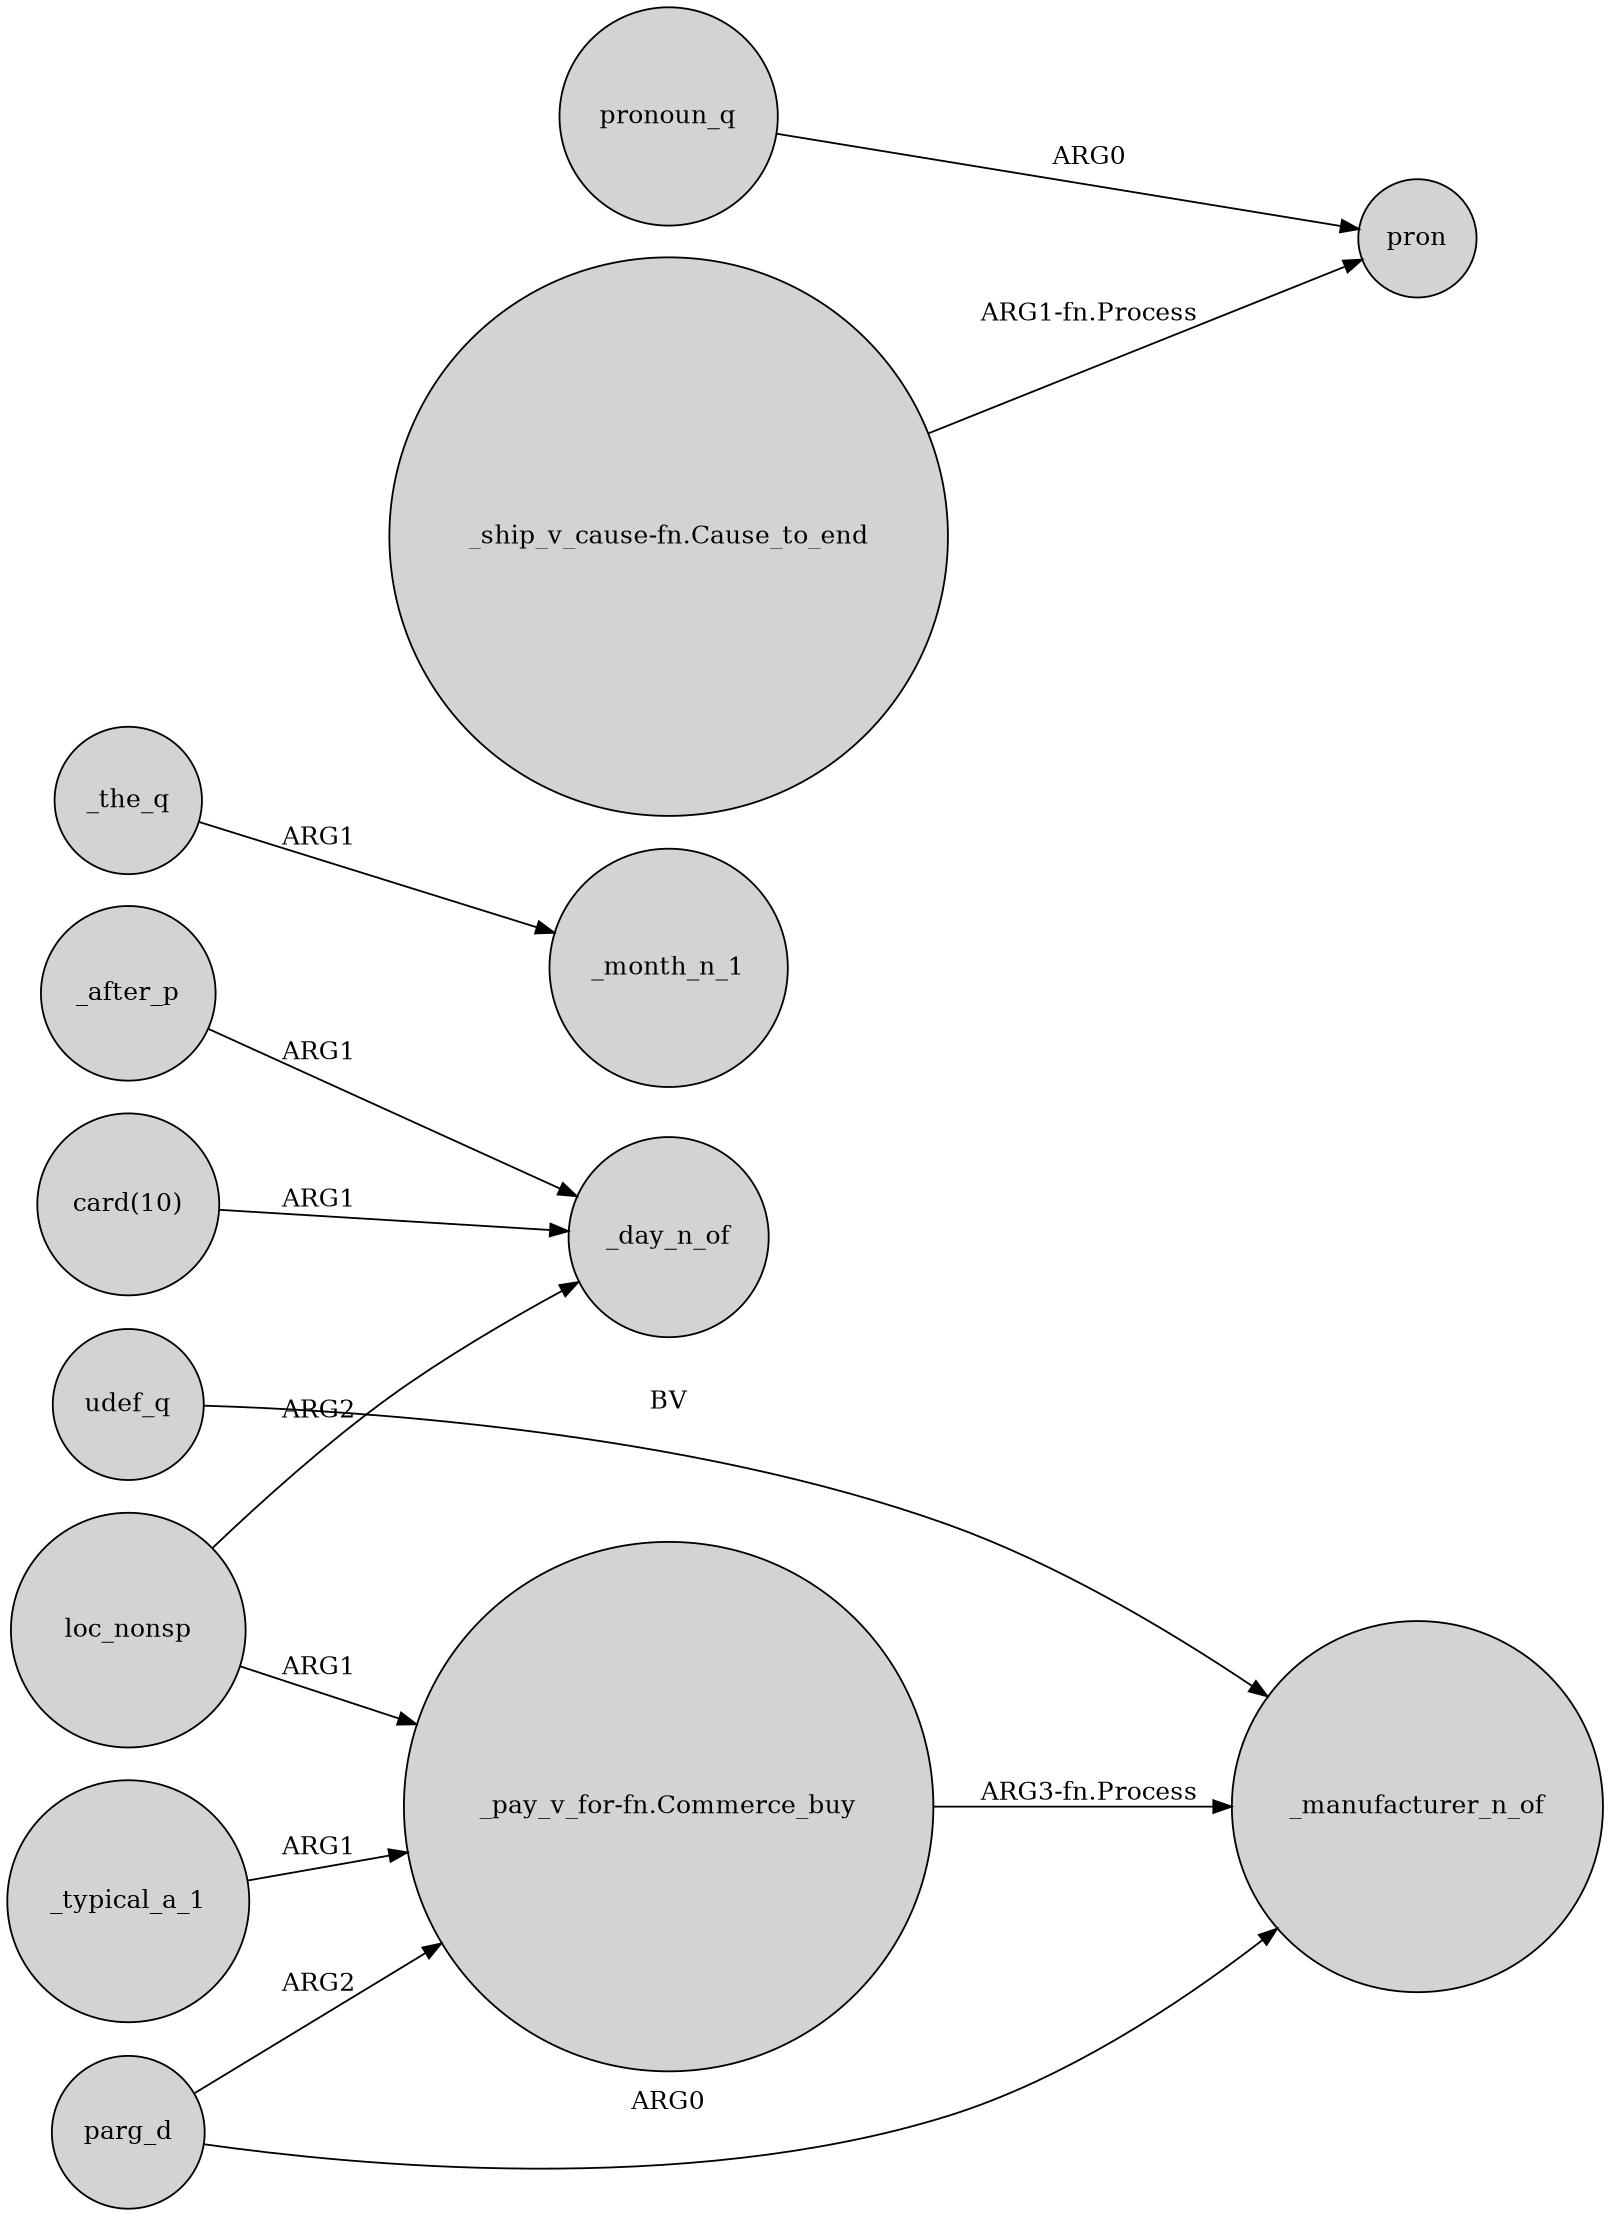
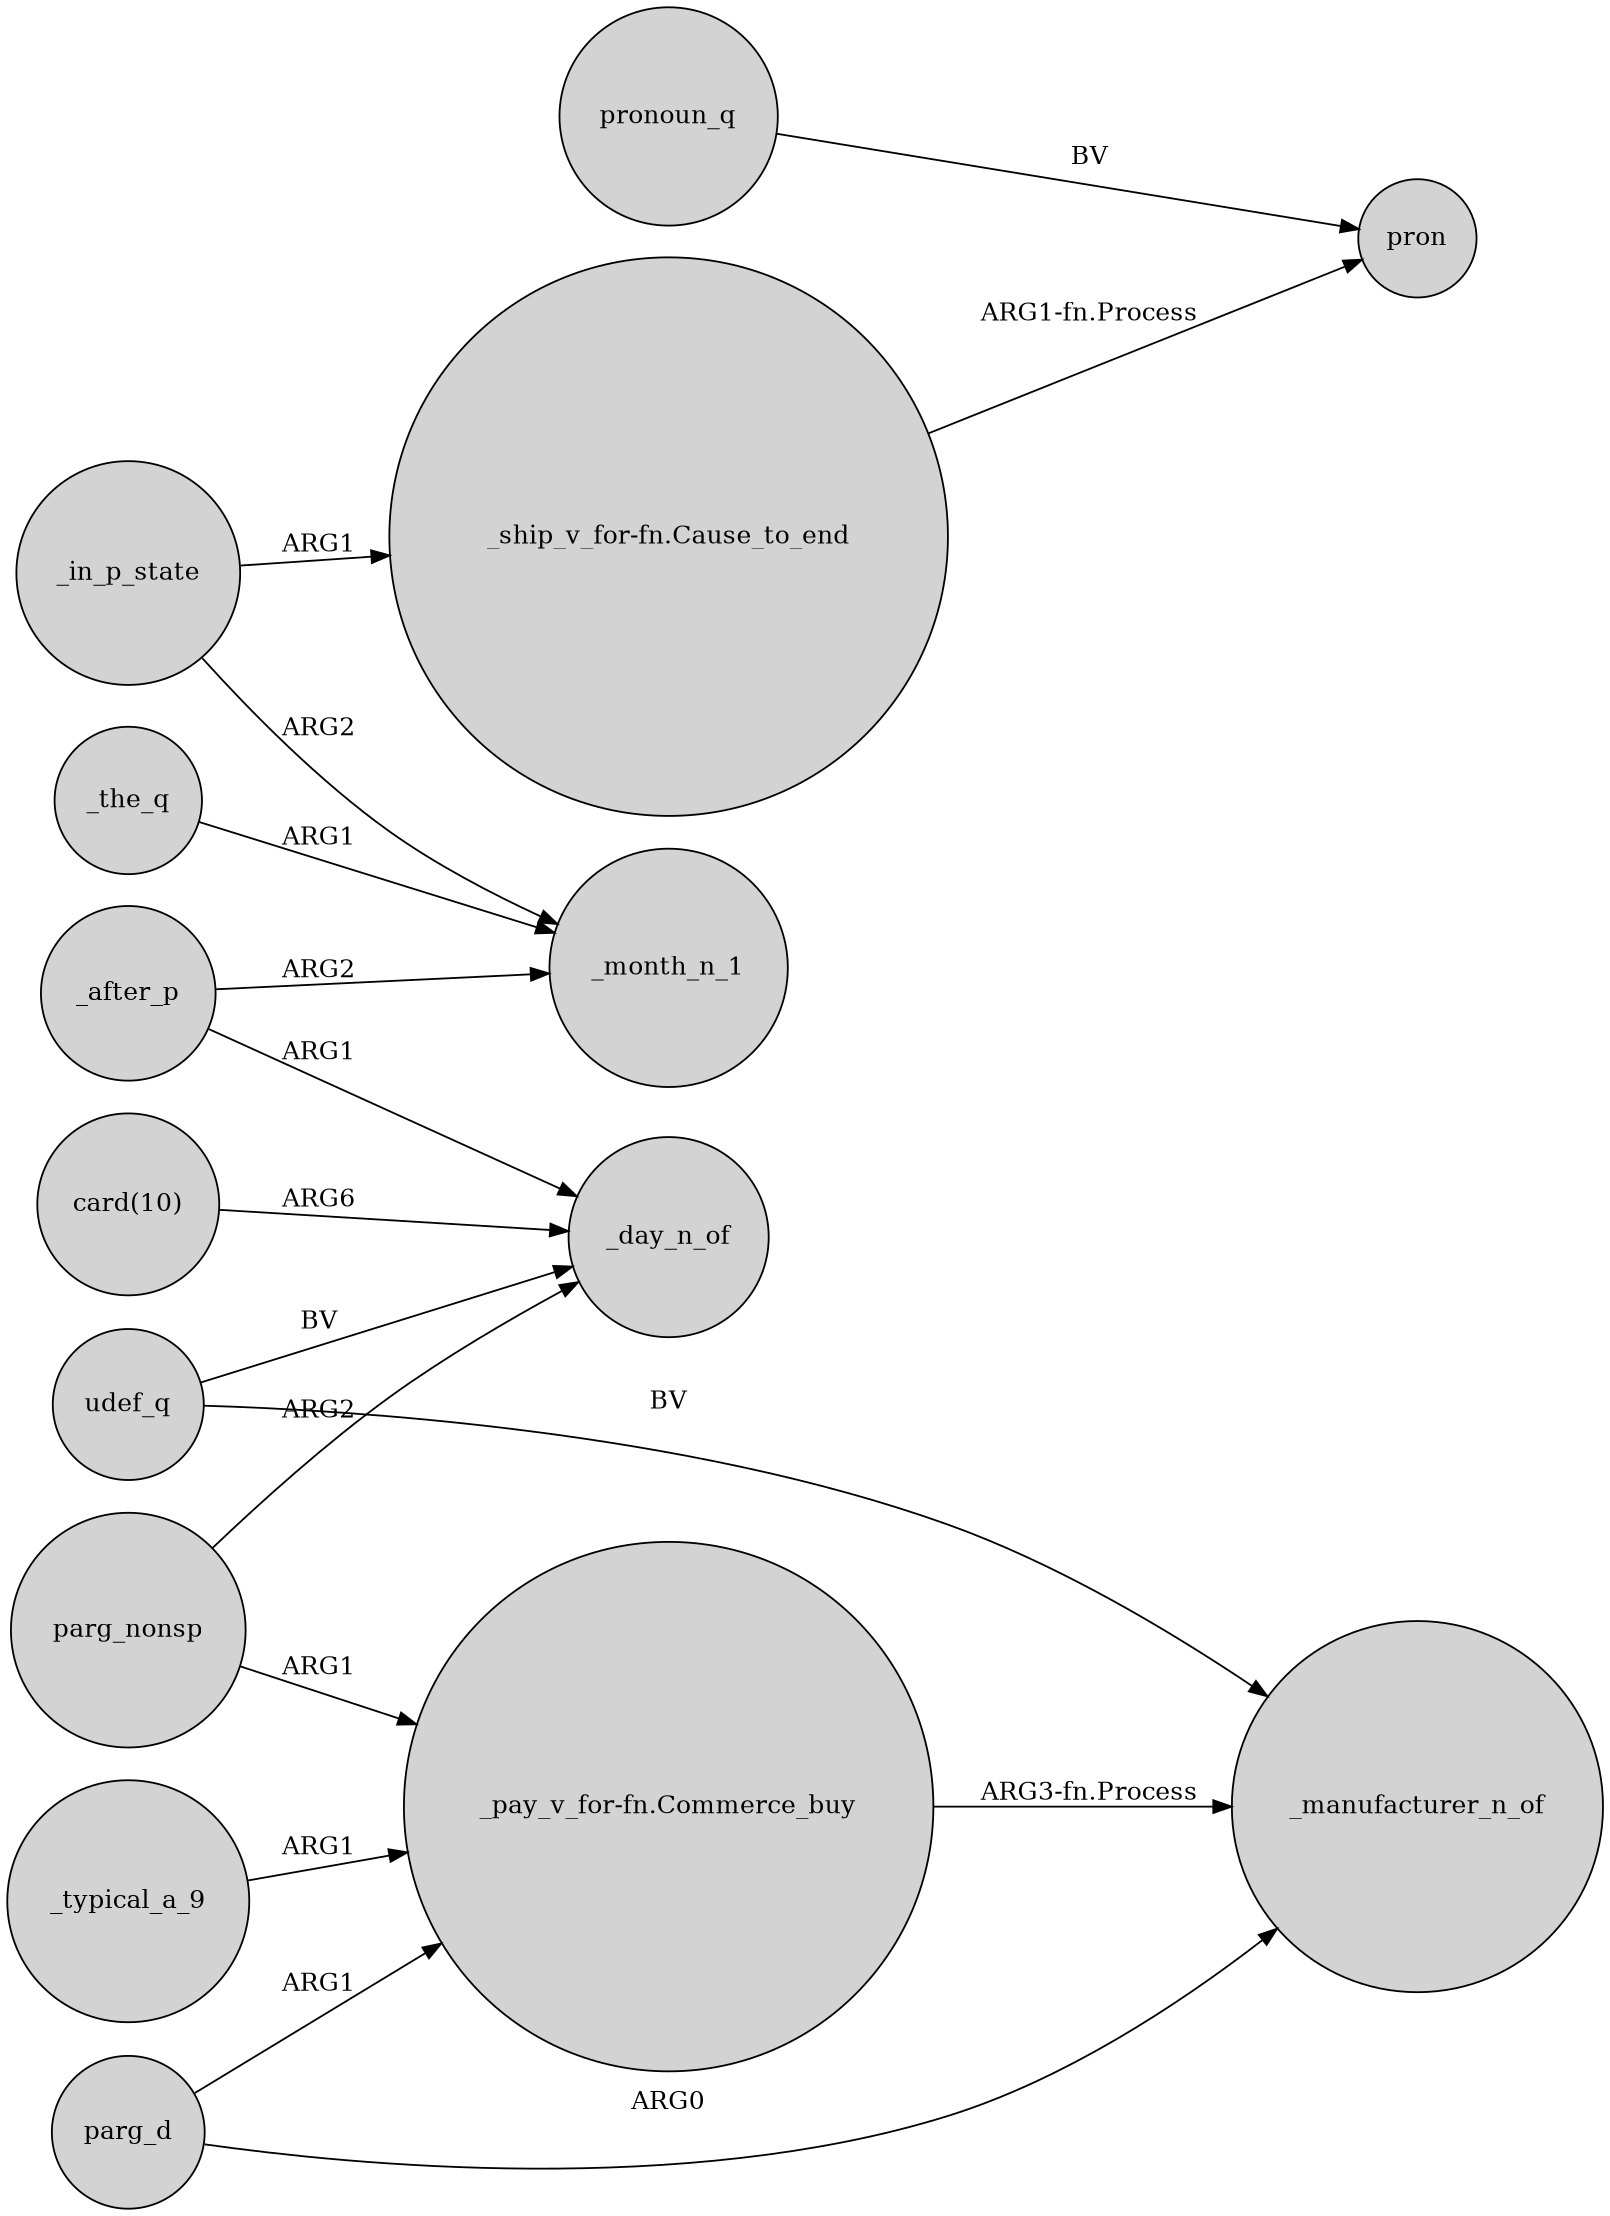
(1090, 157) -> (1090, 157)
(669, 537) -> (669, 537)
none -> (128, 573)
none -> (373, 982)
(319, 1200) -> (319, 1200)
none -> (378, 1327)
(128, 1630) -> (128, 1630)
(128, 1901) -> (128, 1901)
(319, 1984) -> (319, 1984)
